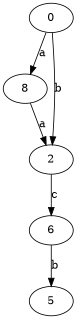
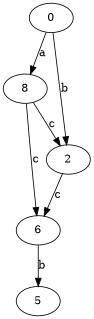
(43, 124) -> (52, 124)
none -> (31, 156)
